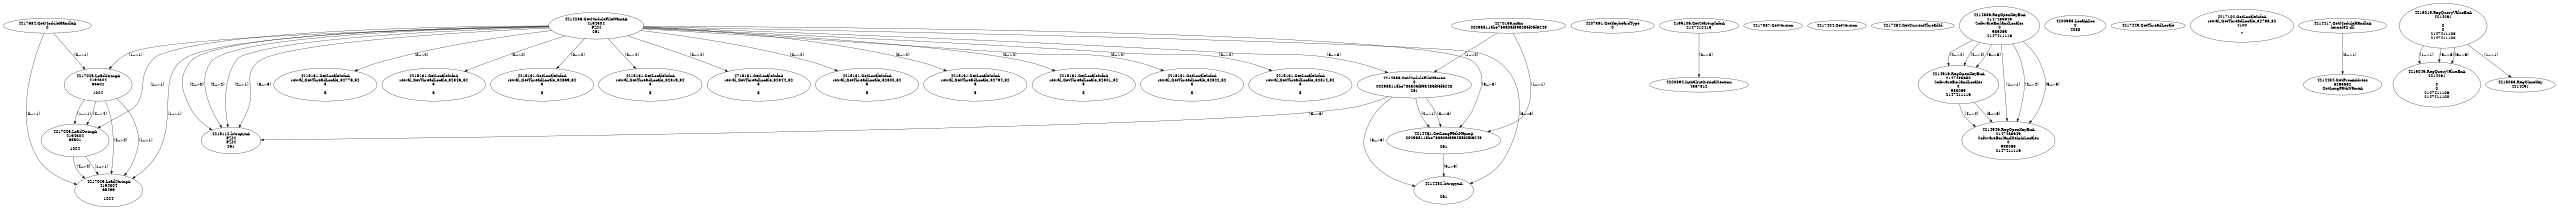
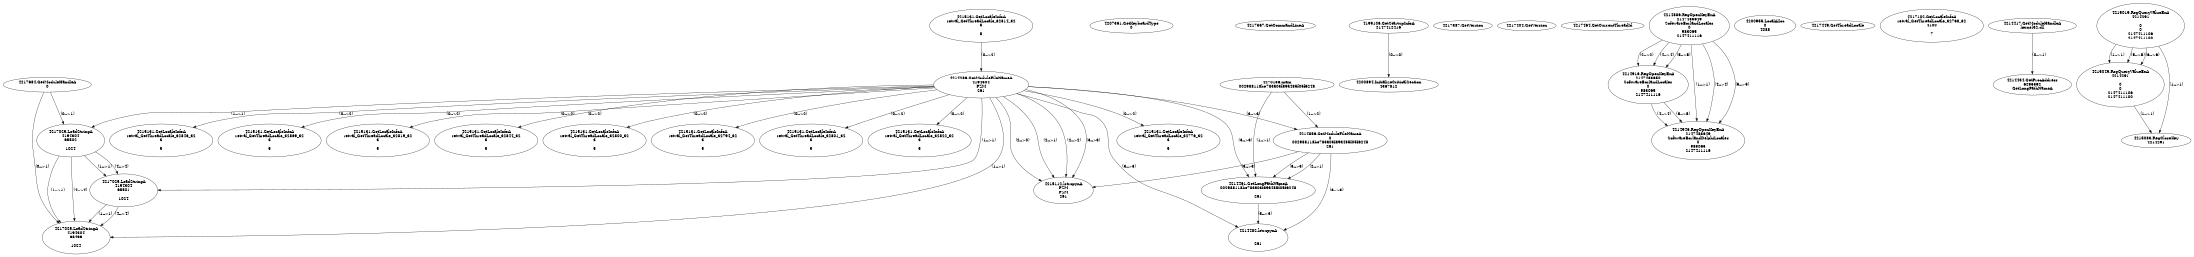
none -> (1275, 26)
(957, 43) -> (981, 55)
(759, 85) -> (486, 140)
none -> (2142, 118)
